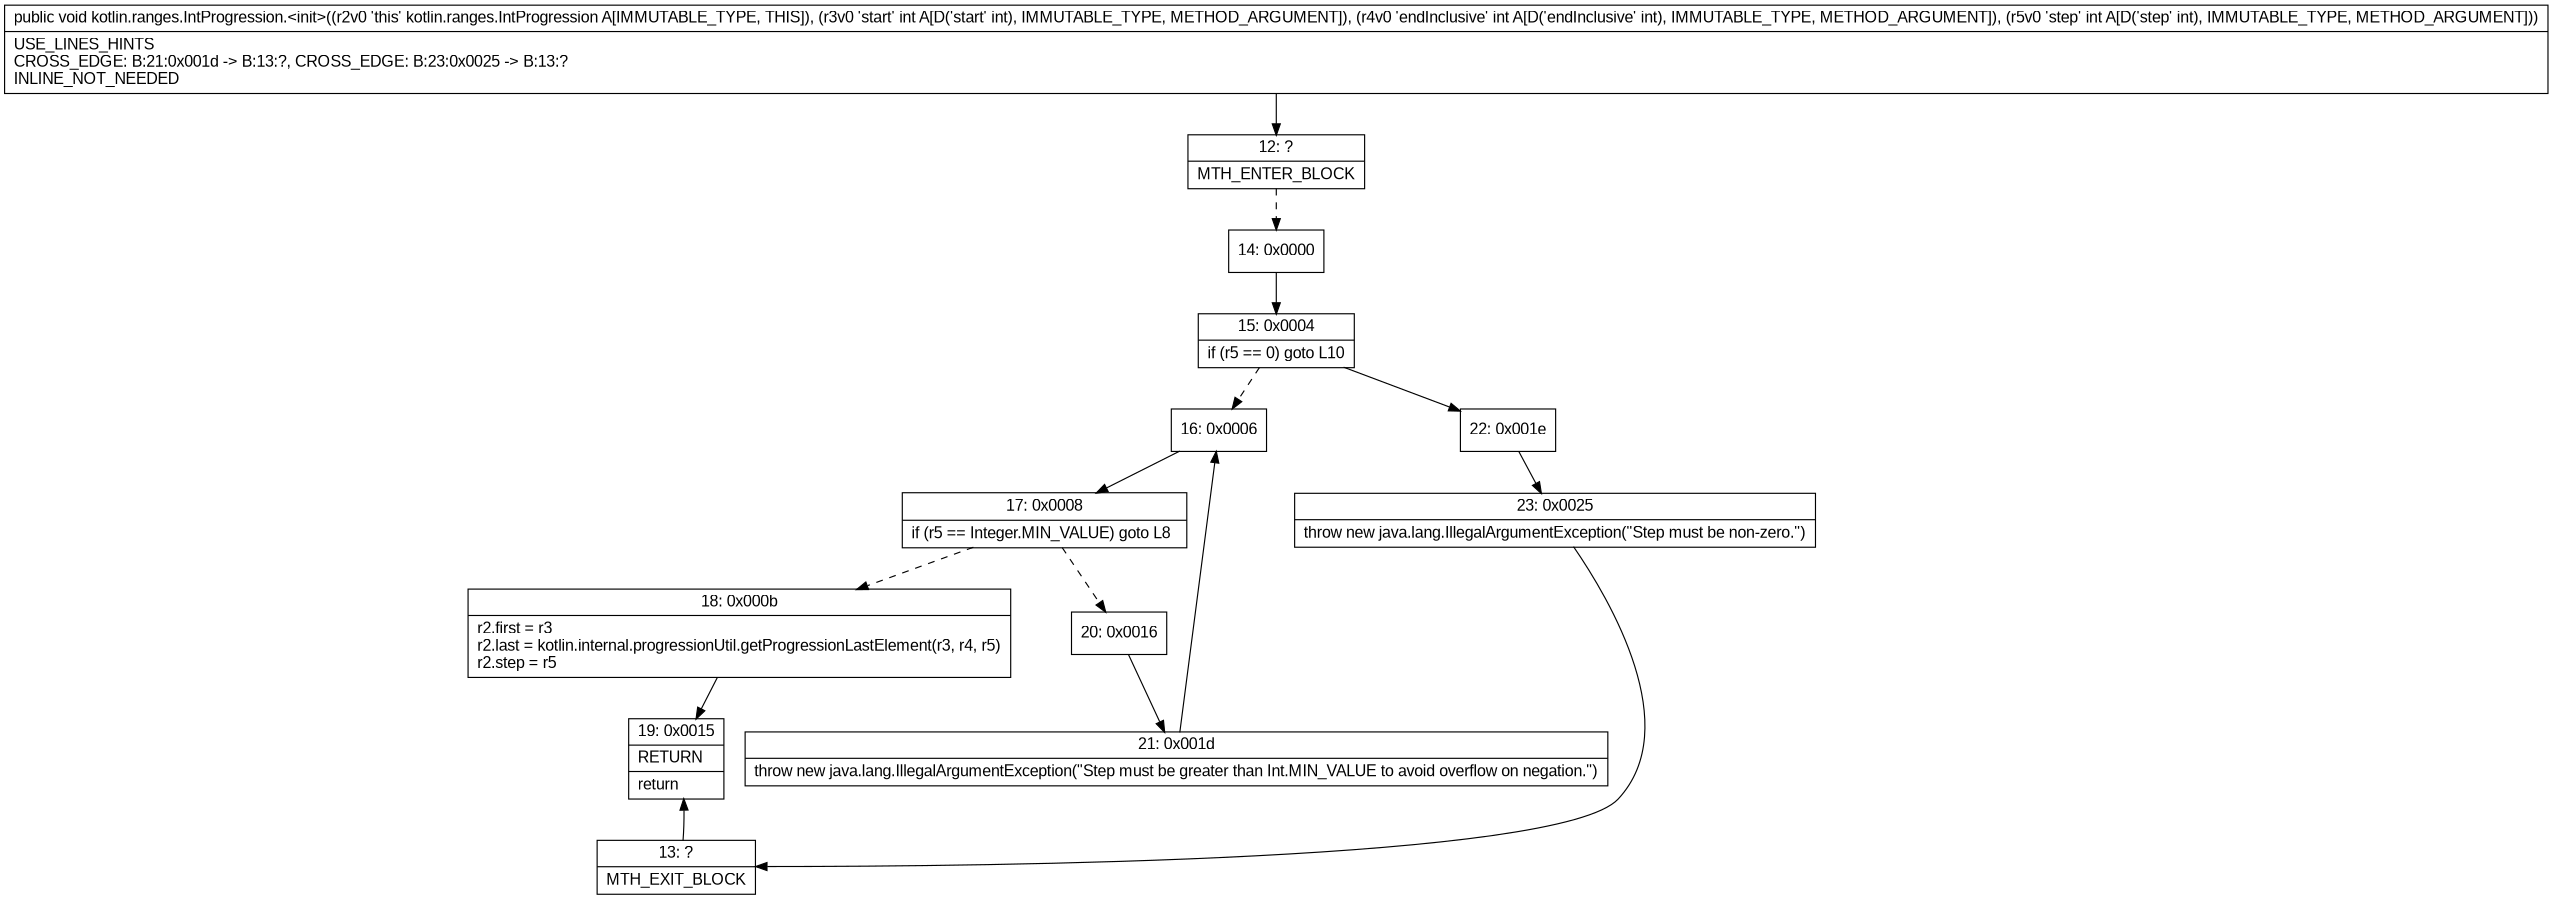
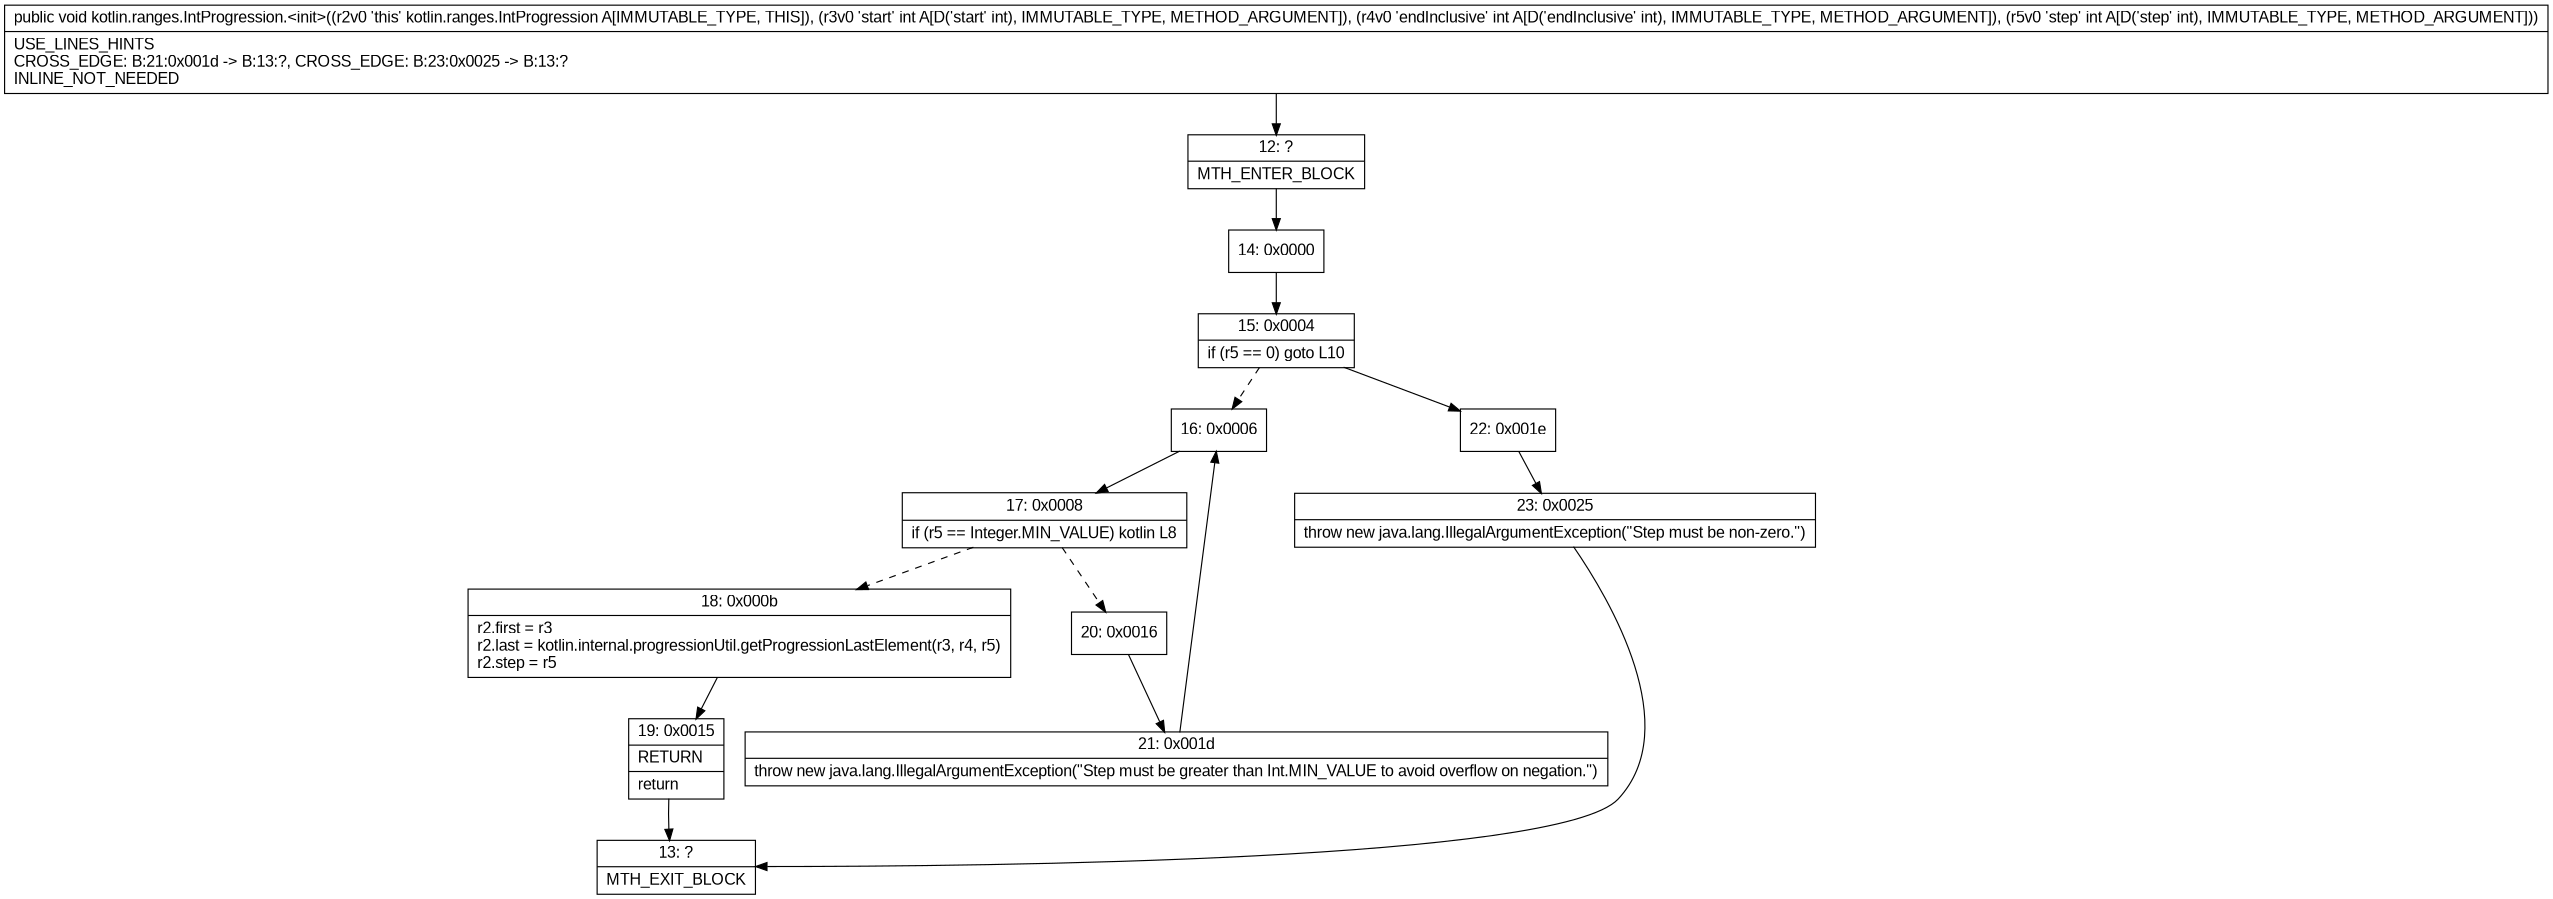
(1276, 203) -> (1276, 203)
(1041, 533) -> (1045, 533)
(684, 826) -> (669, 814)
